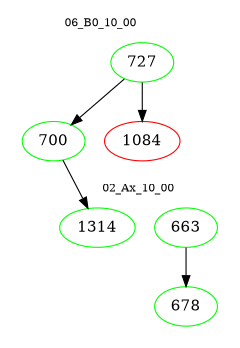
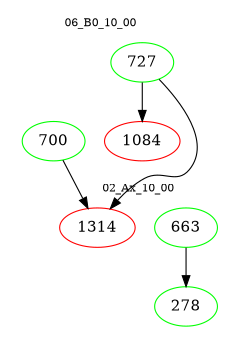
(102, 98) -> (196, 156)
(97, 228) -> (97, 228)
(186, 306) -> (186, 306)
